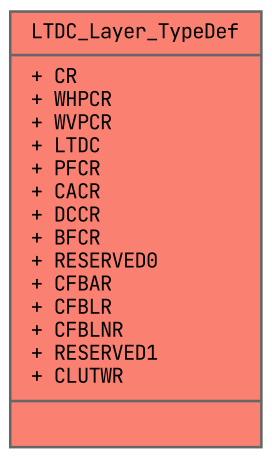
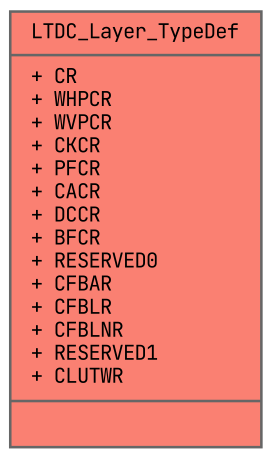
(67, 146) -> (67, 146)
